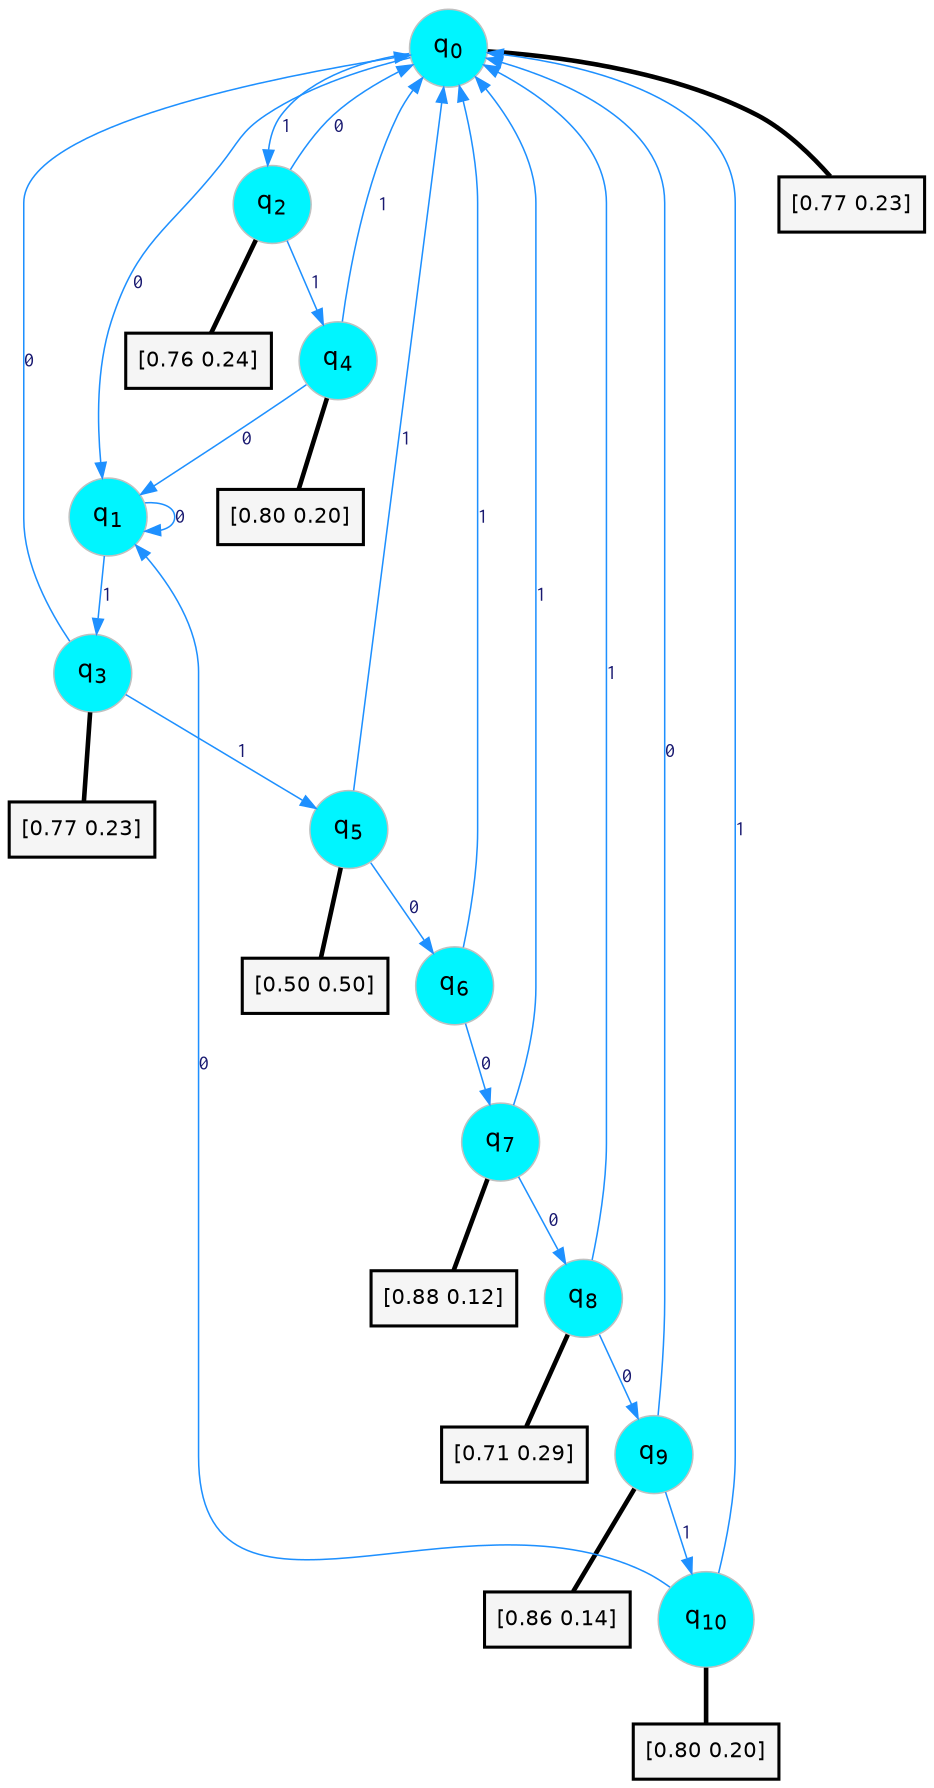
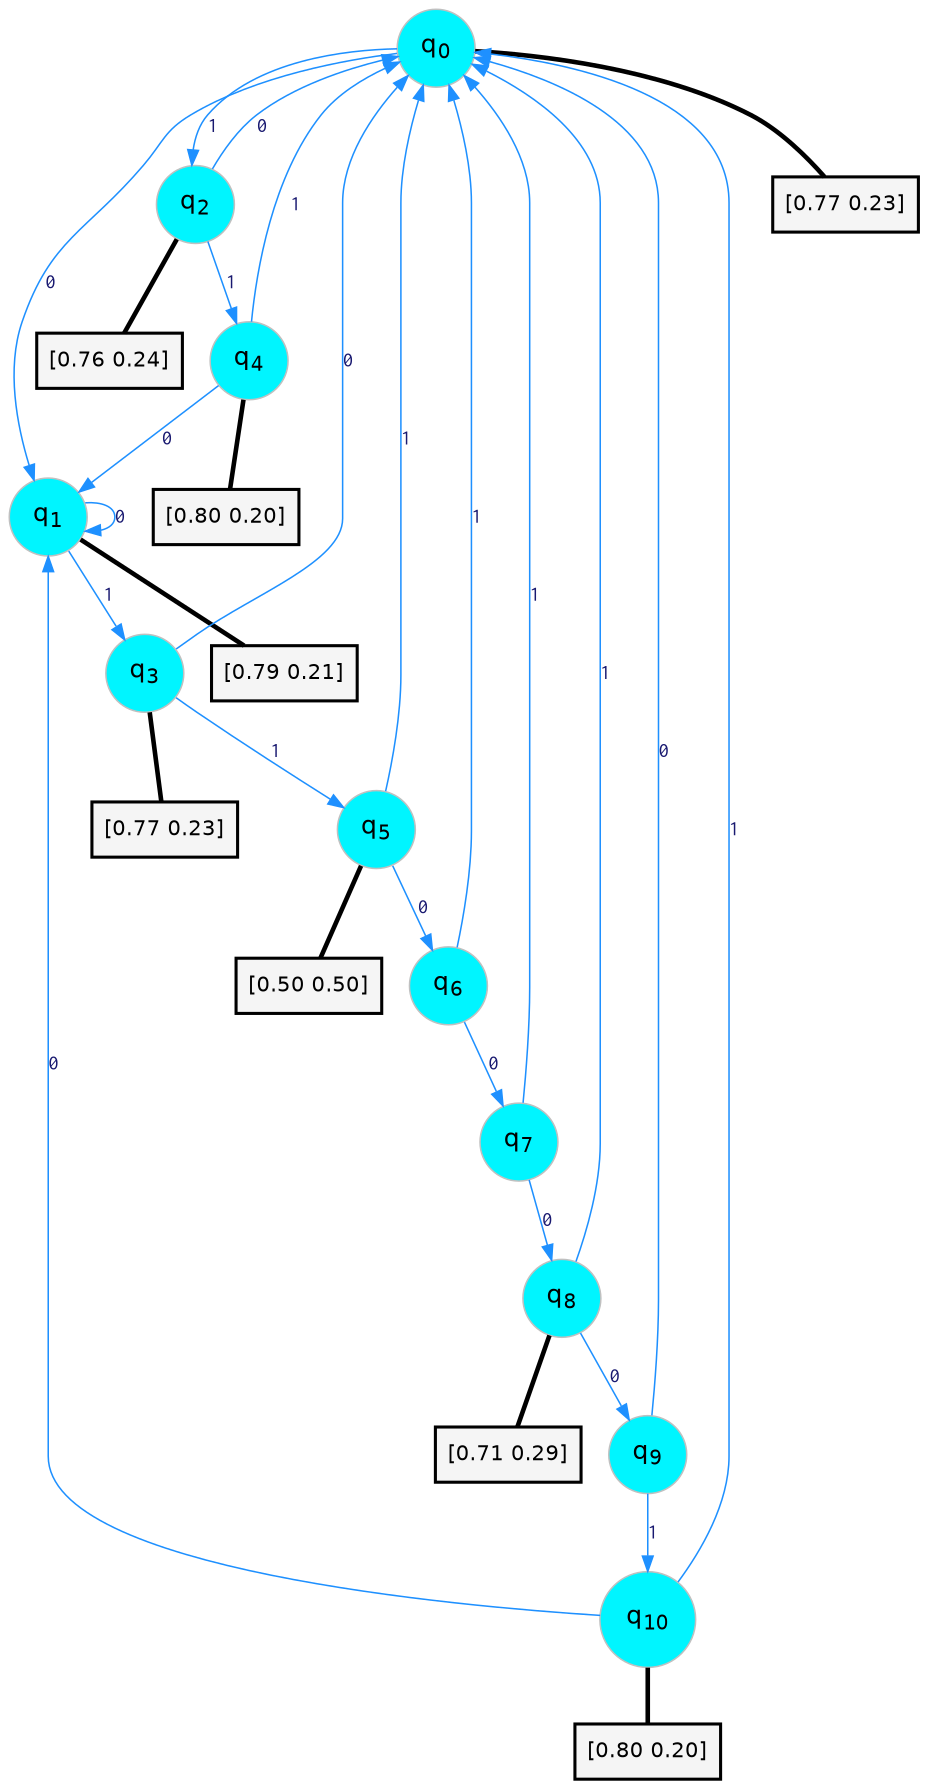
none -> (284, 673)
(444, 1298) -> none
(557, 1619) -> none
